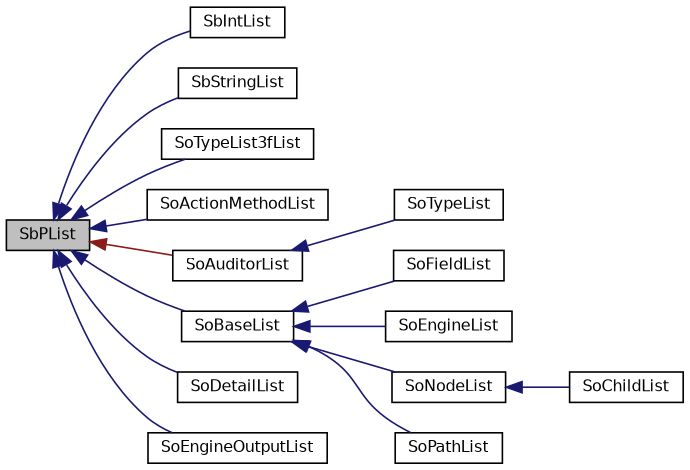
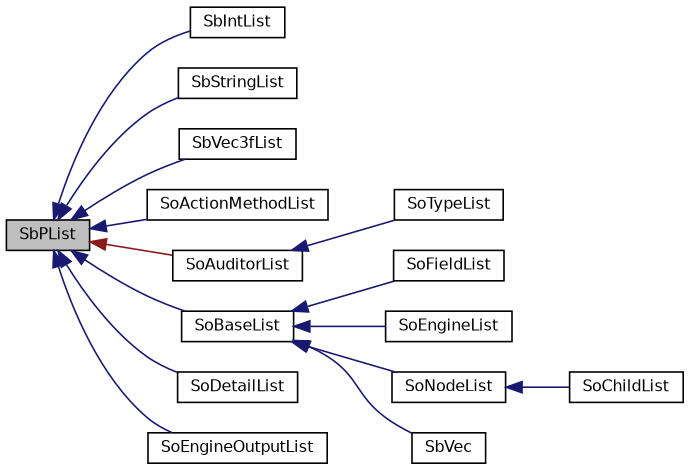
(238, 144) -> (238, 144)
(449, 448) -> (449, 448)
